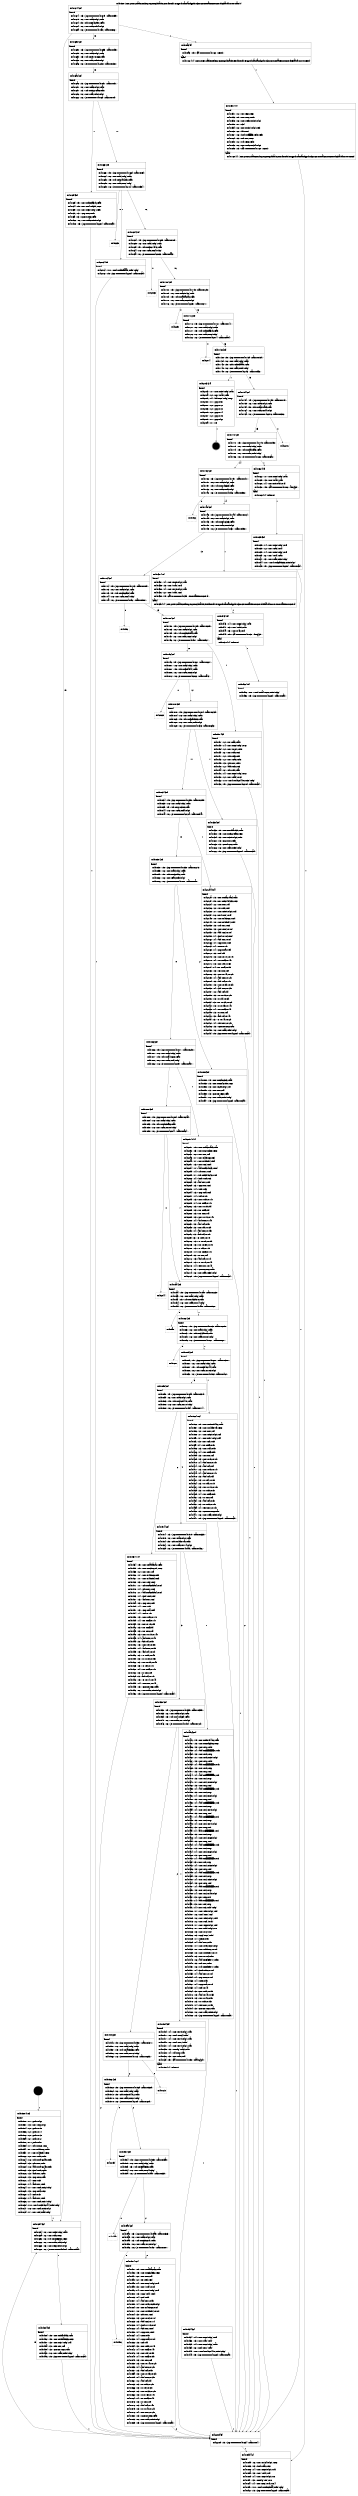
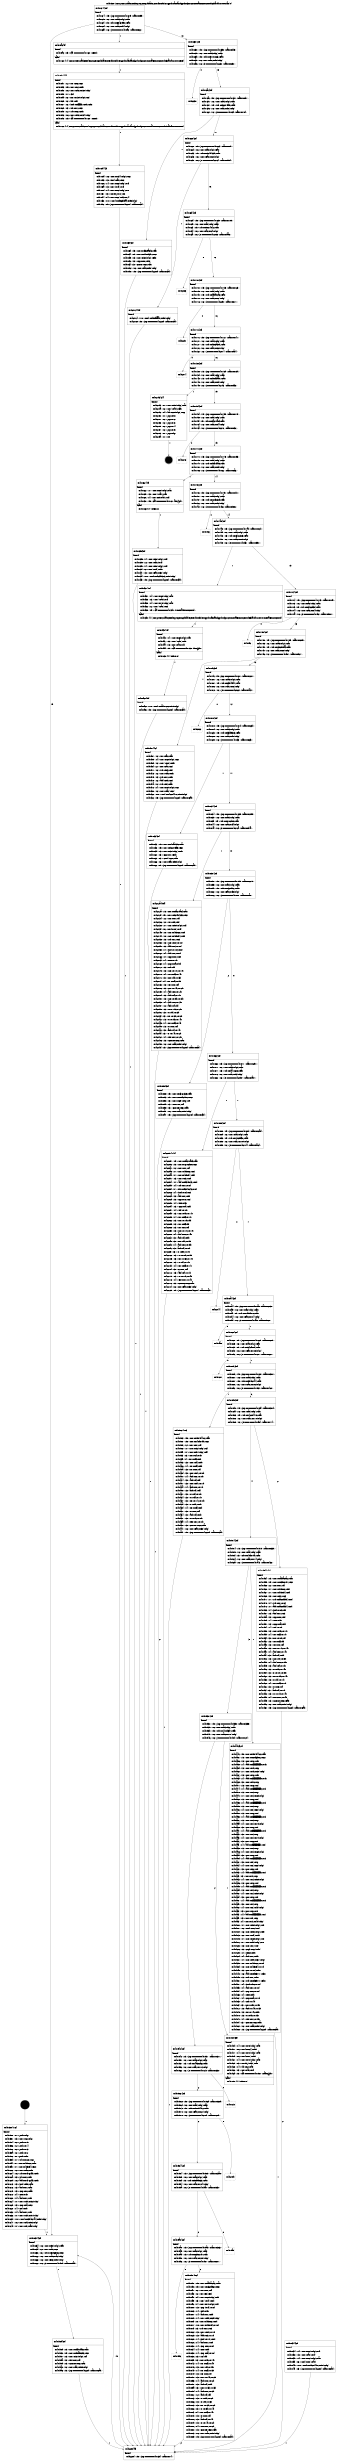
(117, 215) -> (195, 82)
(244, 2449) -> (119, 1328)
